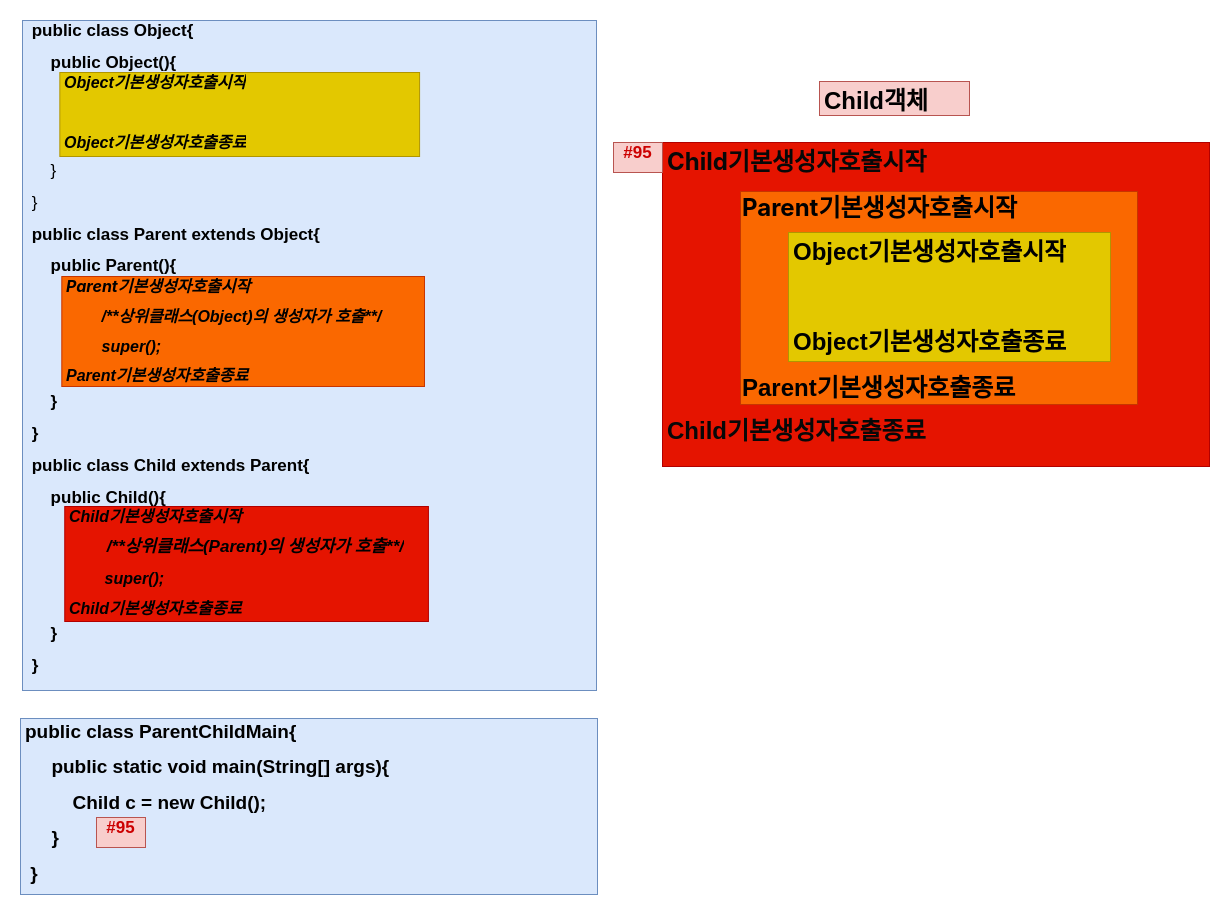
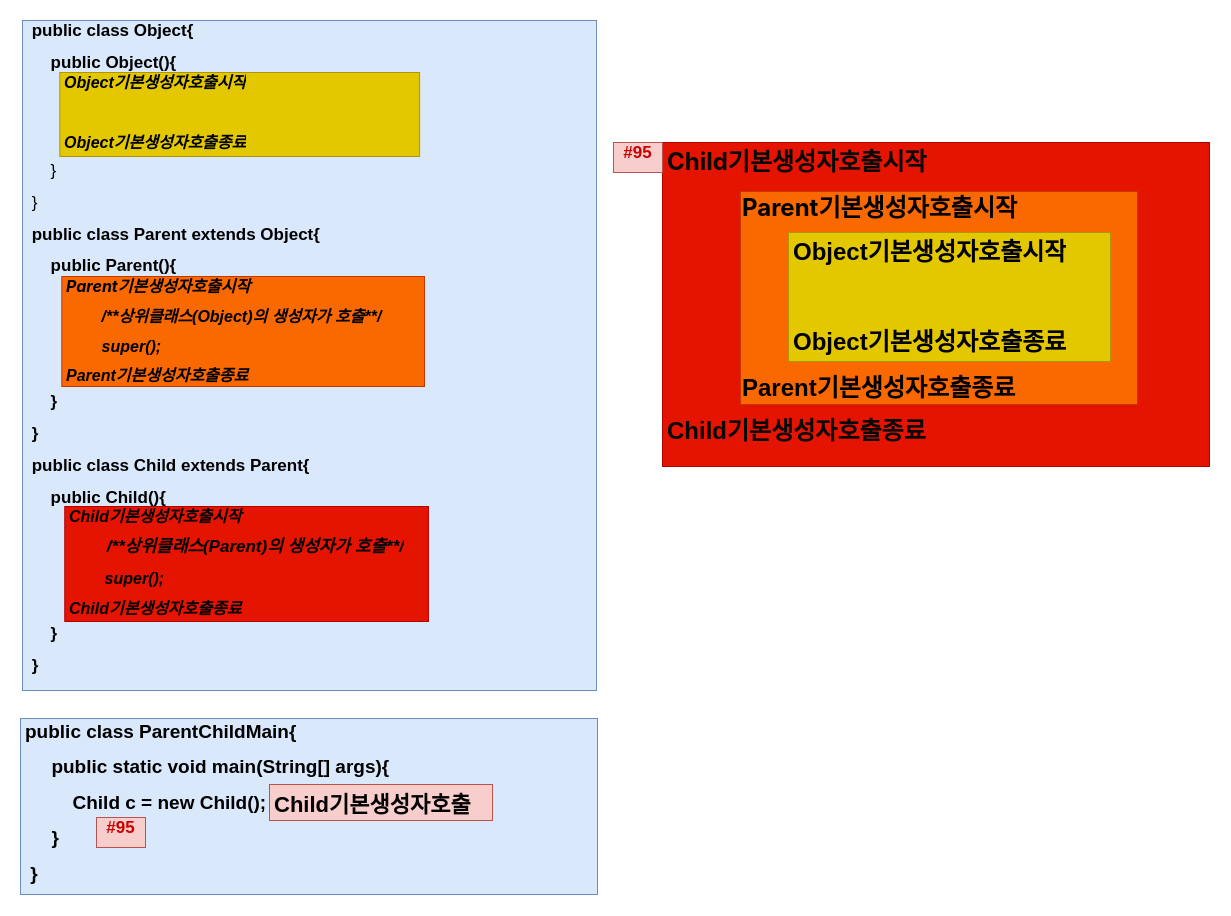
(895, 99) -> none
none -> (381, 803)
